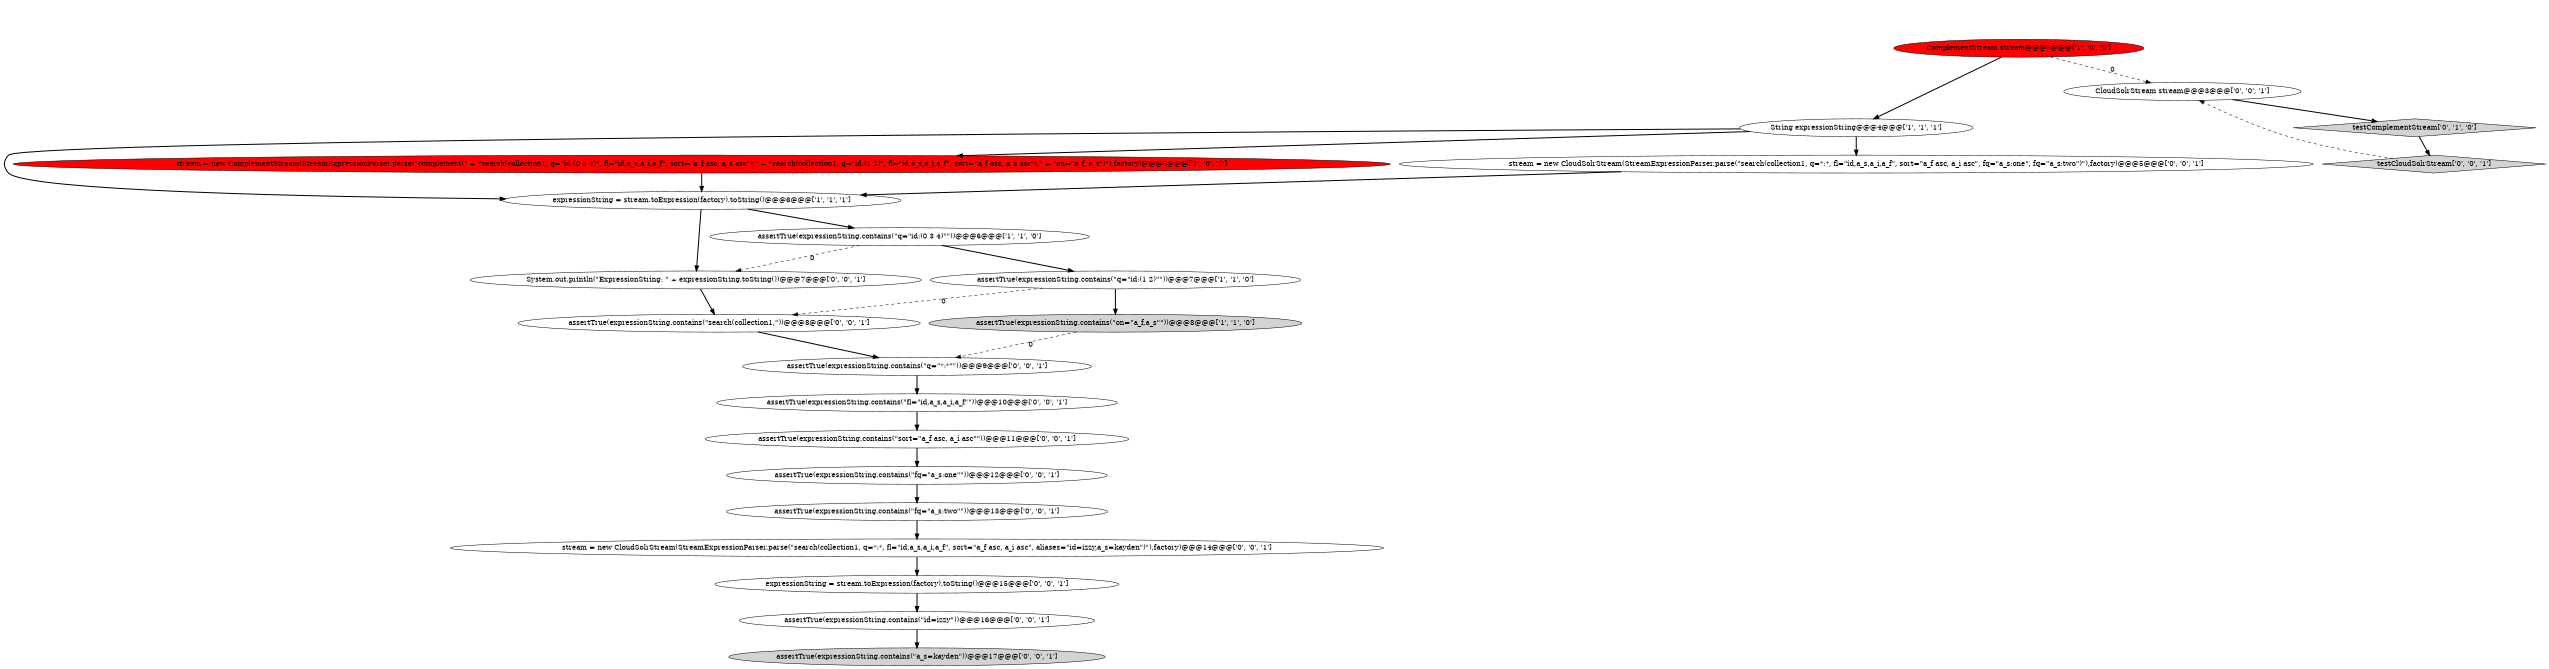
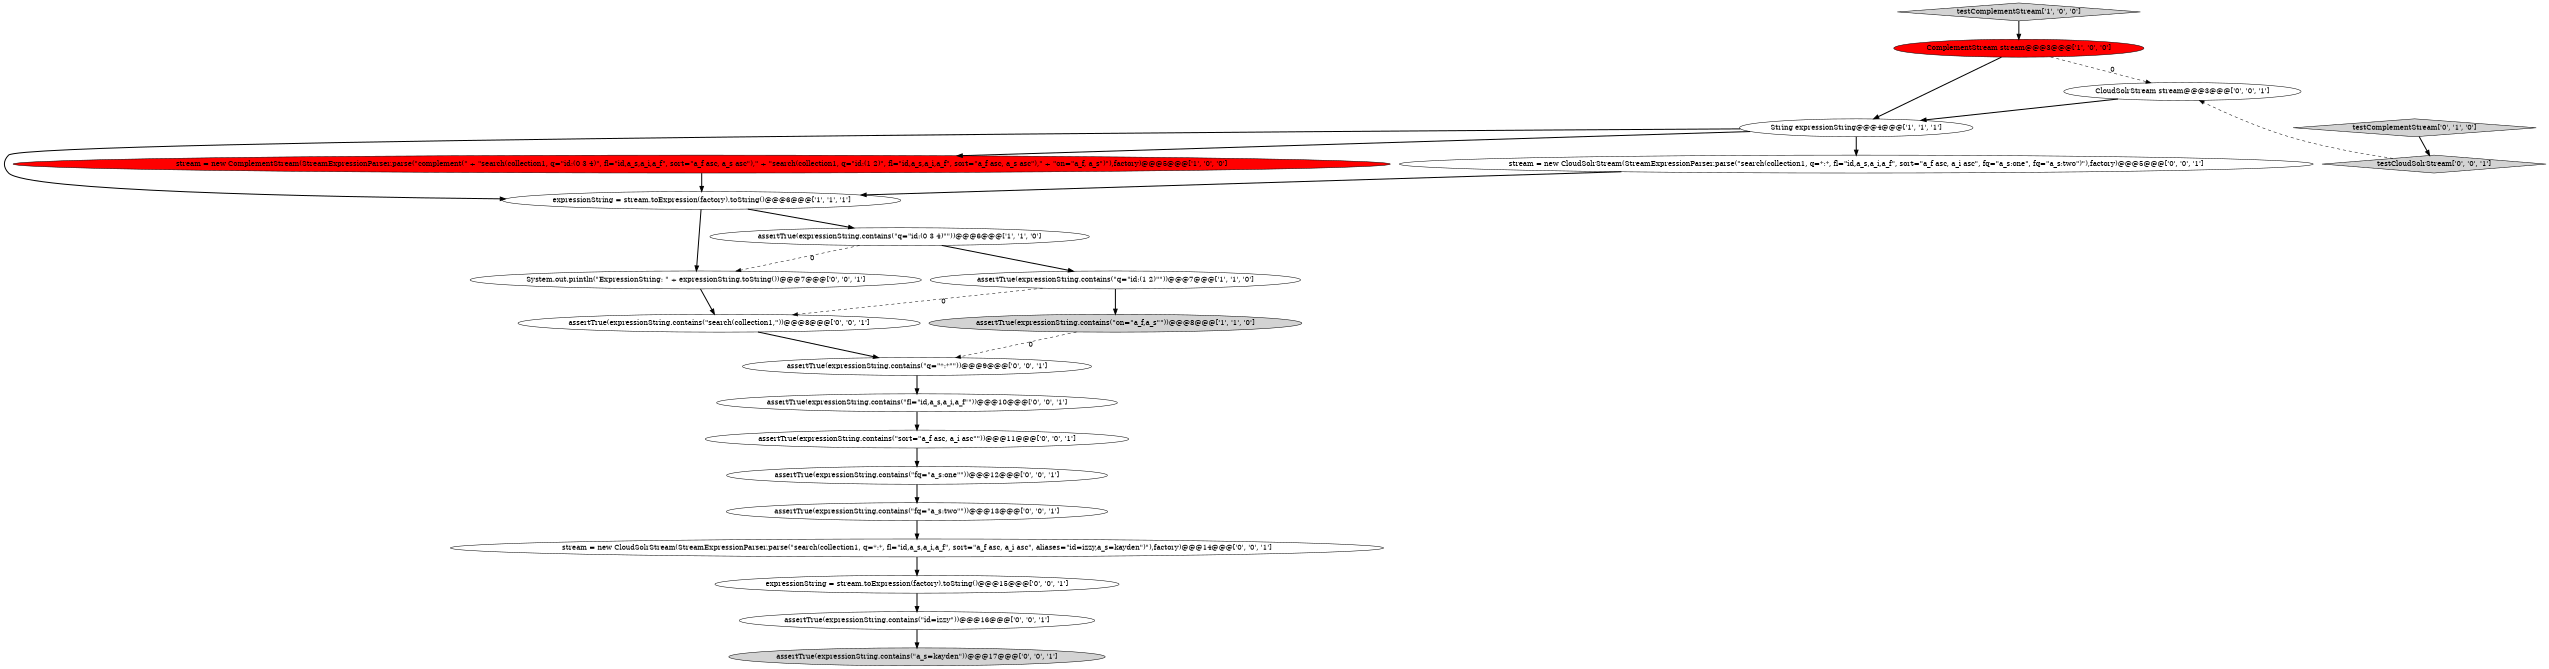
none -> (2019, 12)
(2302, 110) -> (2022, 109)
